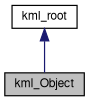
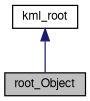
(45, 84) -> (45, 84)
